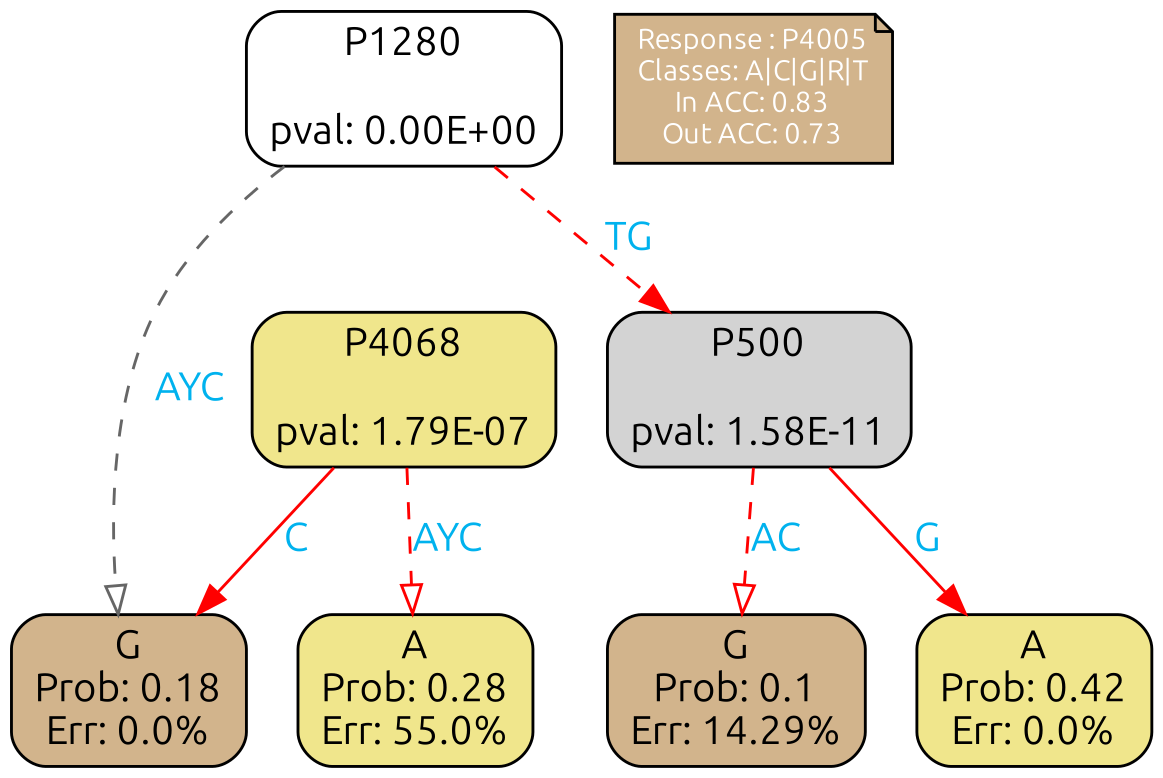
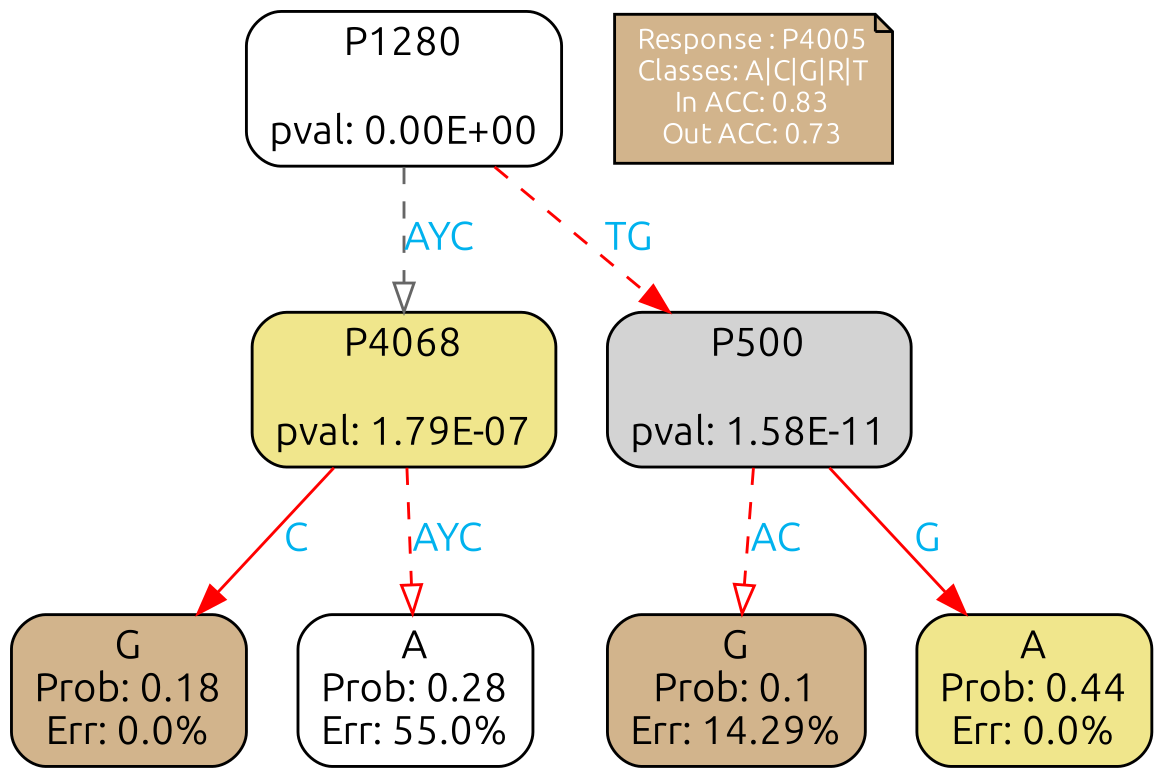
(139, 350) -> (404, 225)
(415, 691) -> (415, 691)
(1034, 691) -> (1034, 691)
